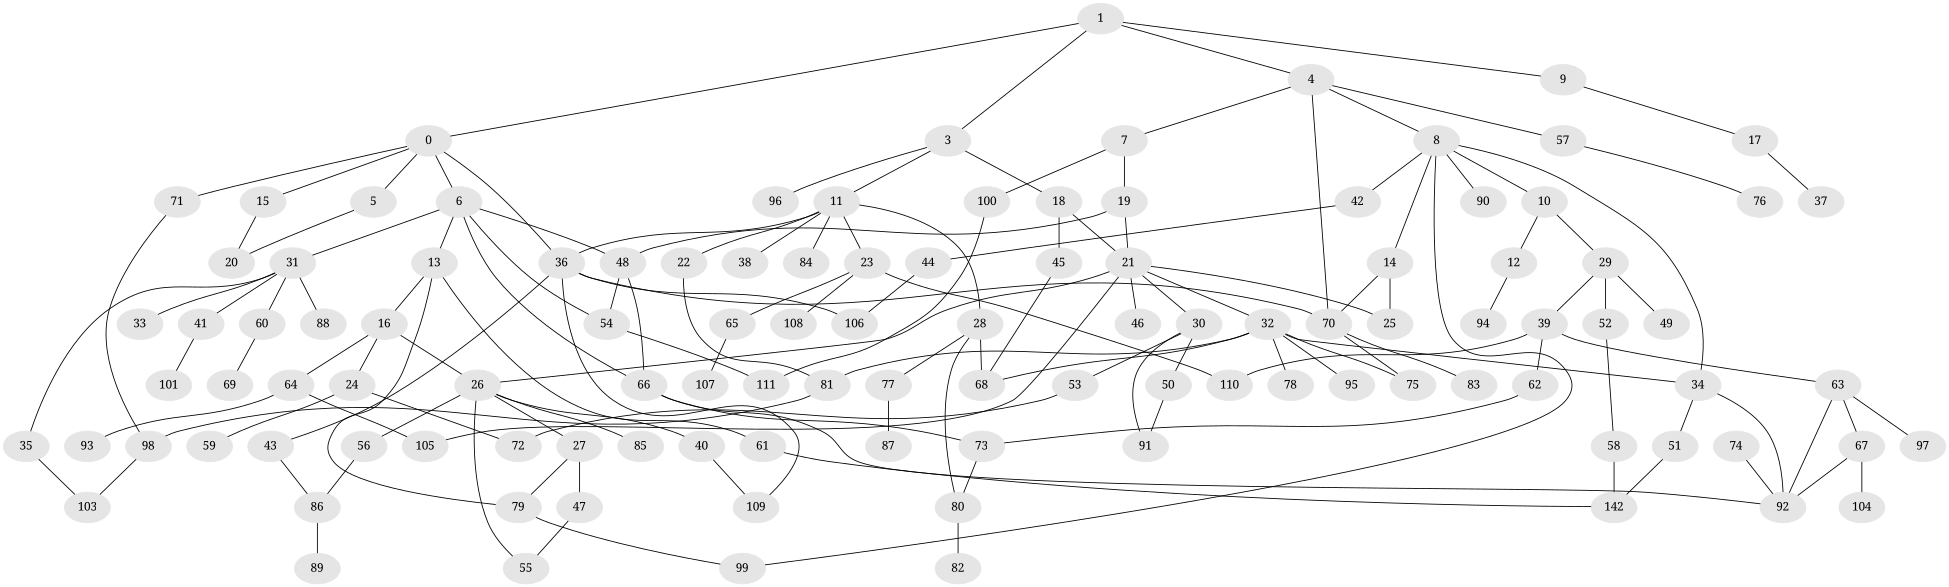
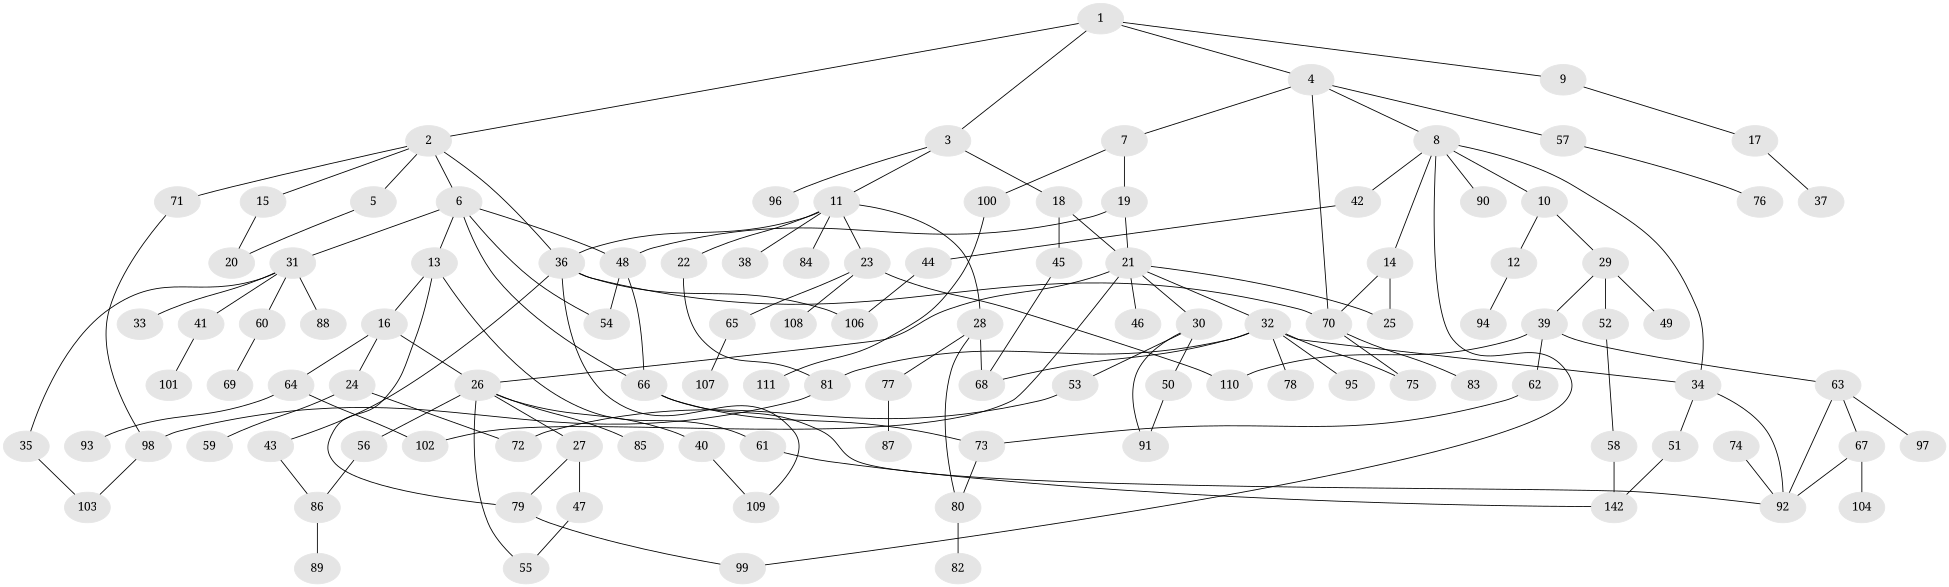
(429, 141) -> (429, 141)
(688, 352) -> none
(425, 446) -> (425, 446)
